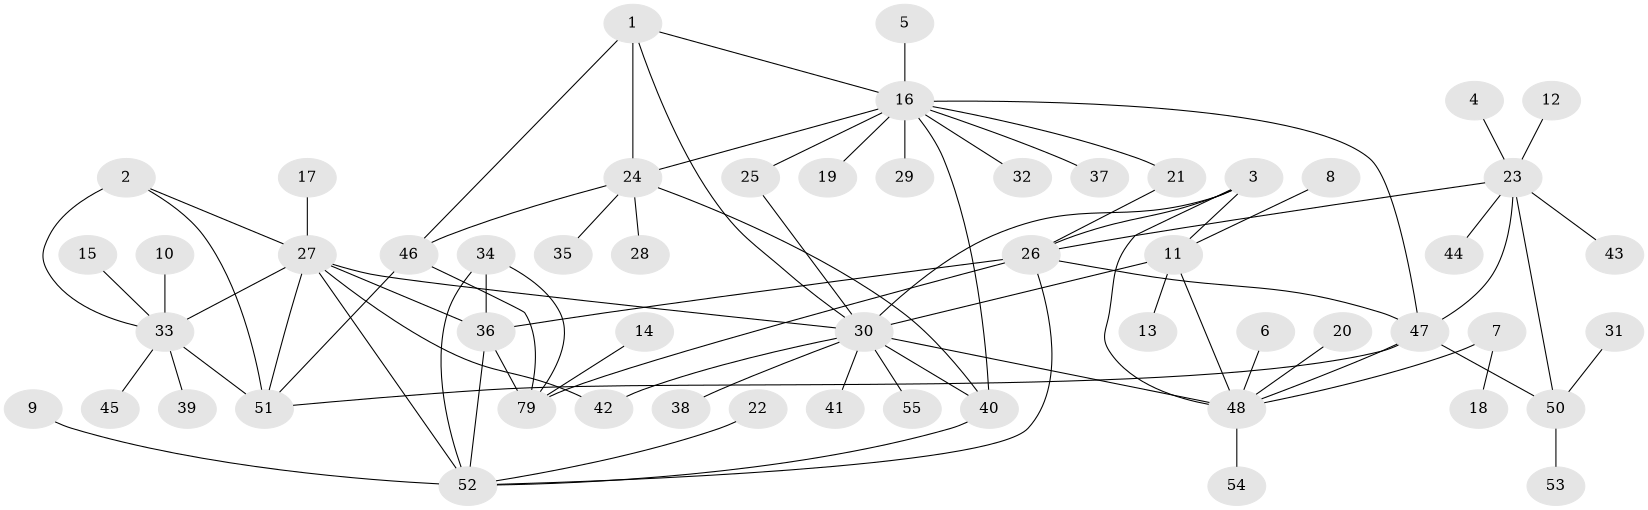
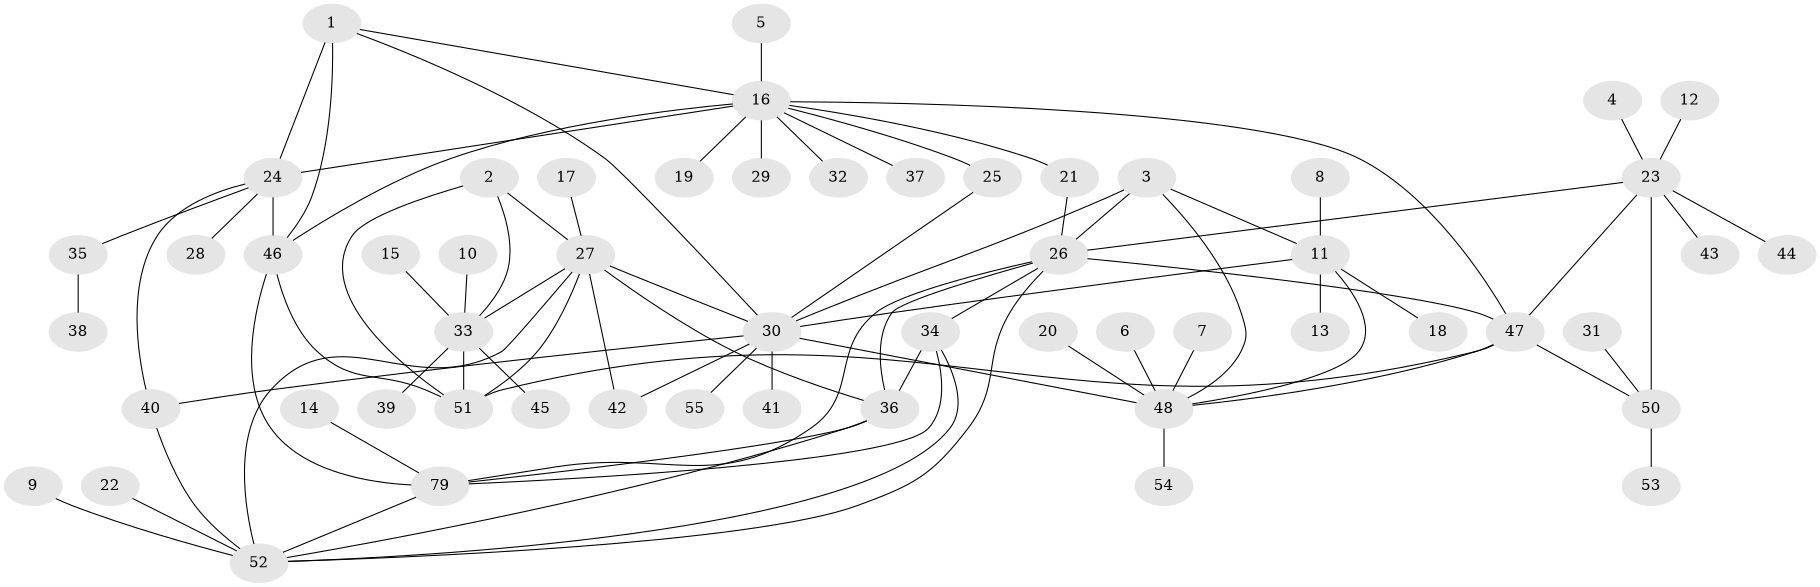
(972, 256) -> (459, 156)
none -> (999, 291)
(1490, 364) -> (1366, 285)
(771, 368) -> (78, 294)
none -> (350, 525)
